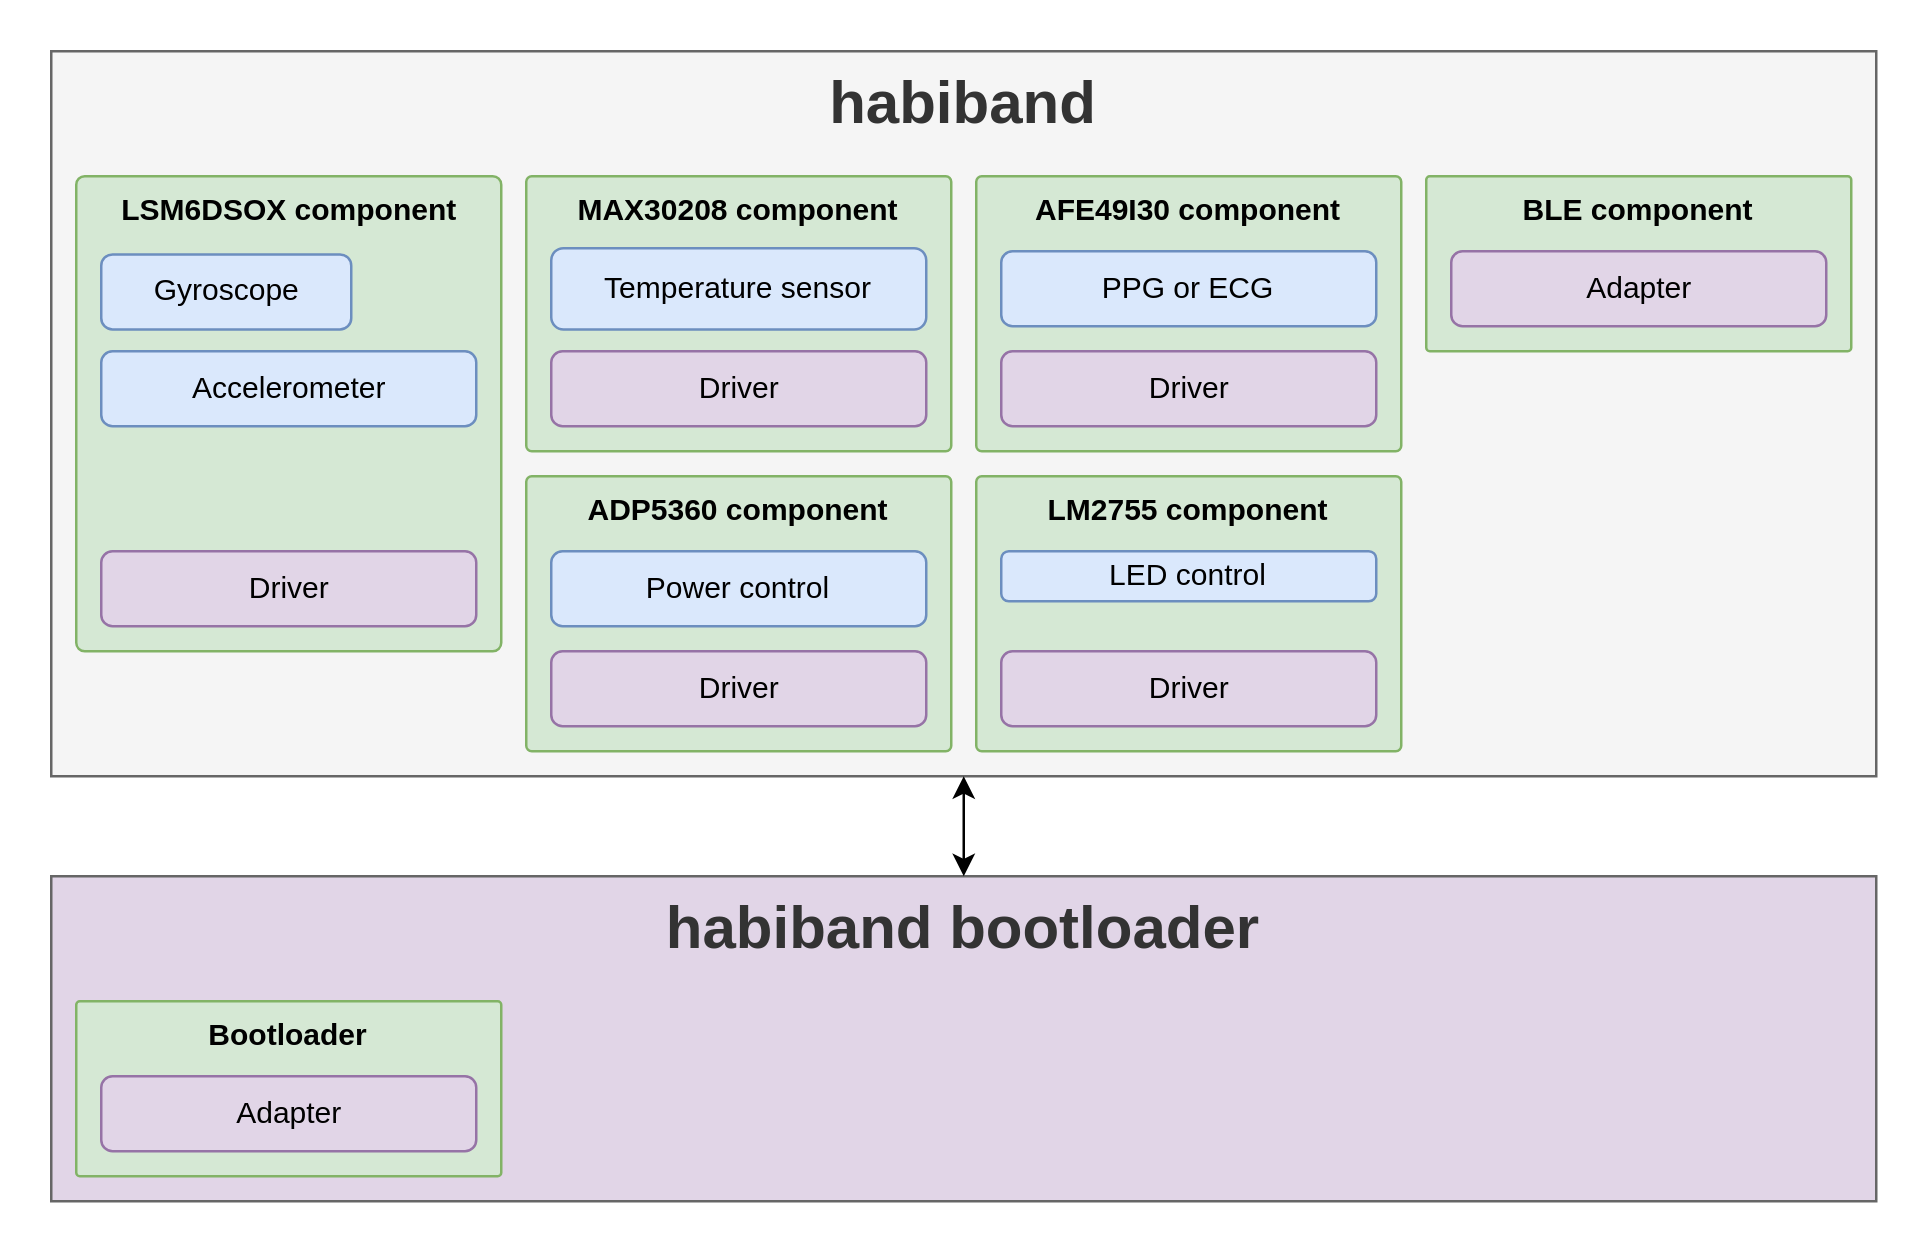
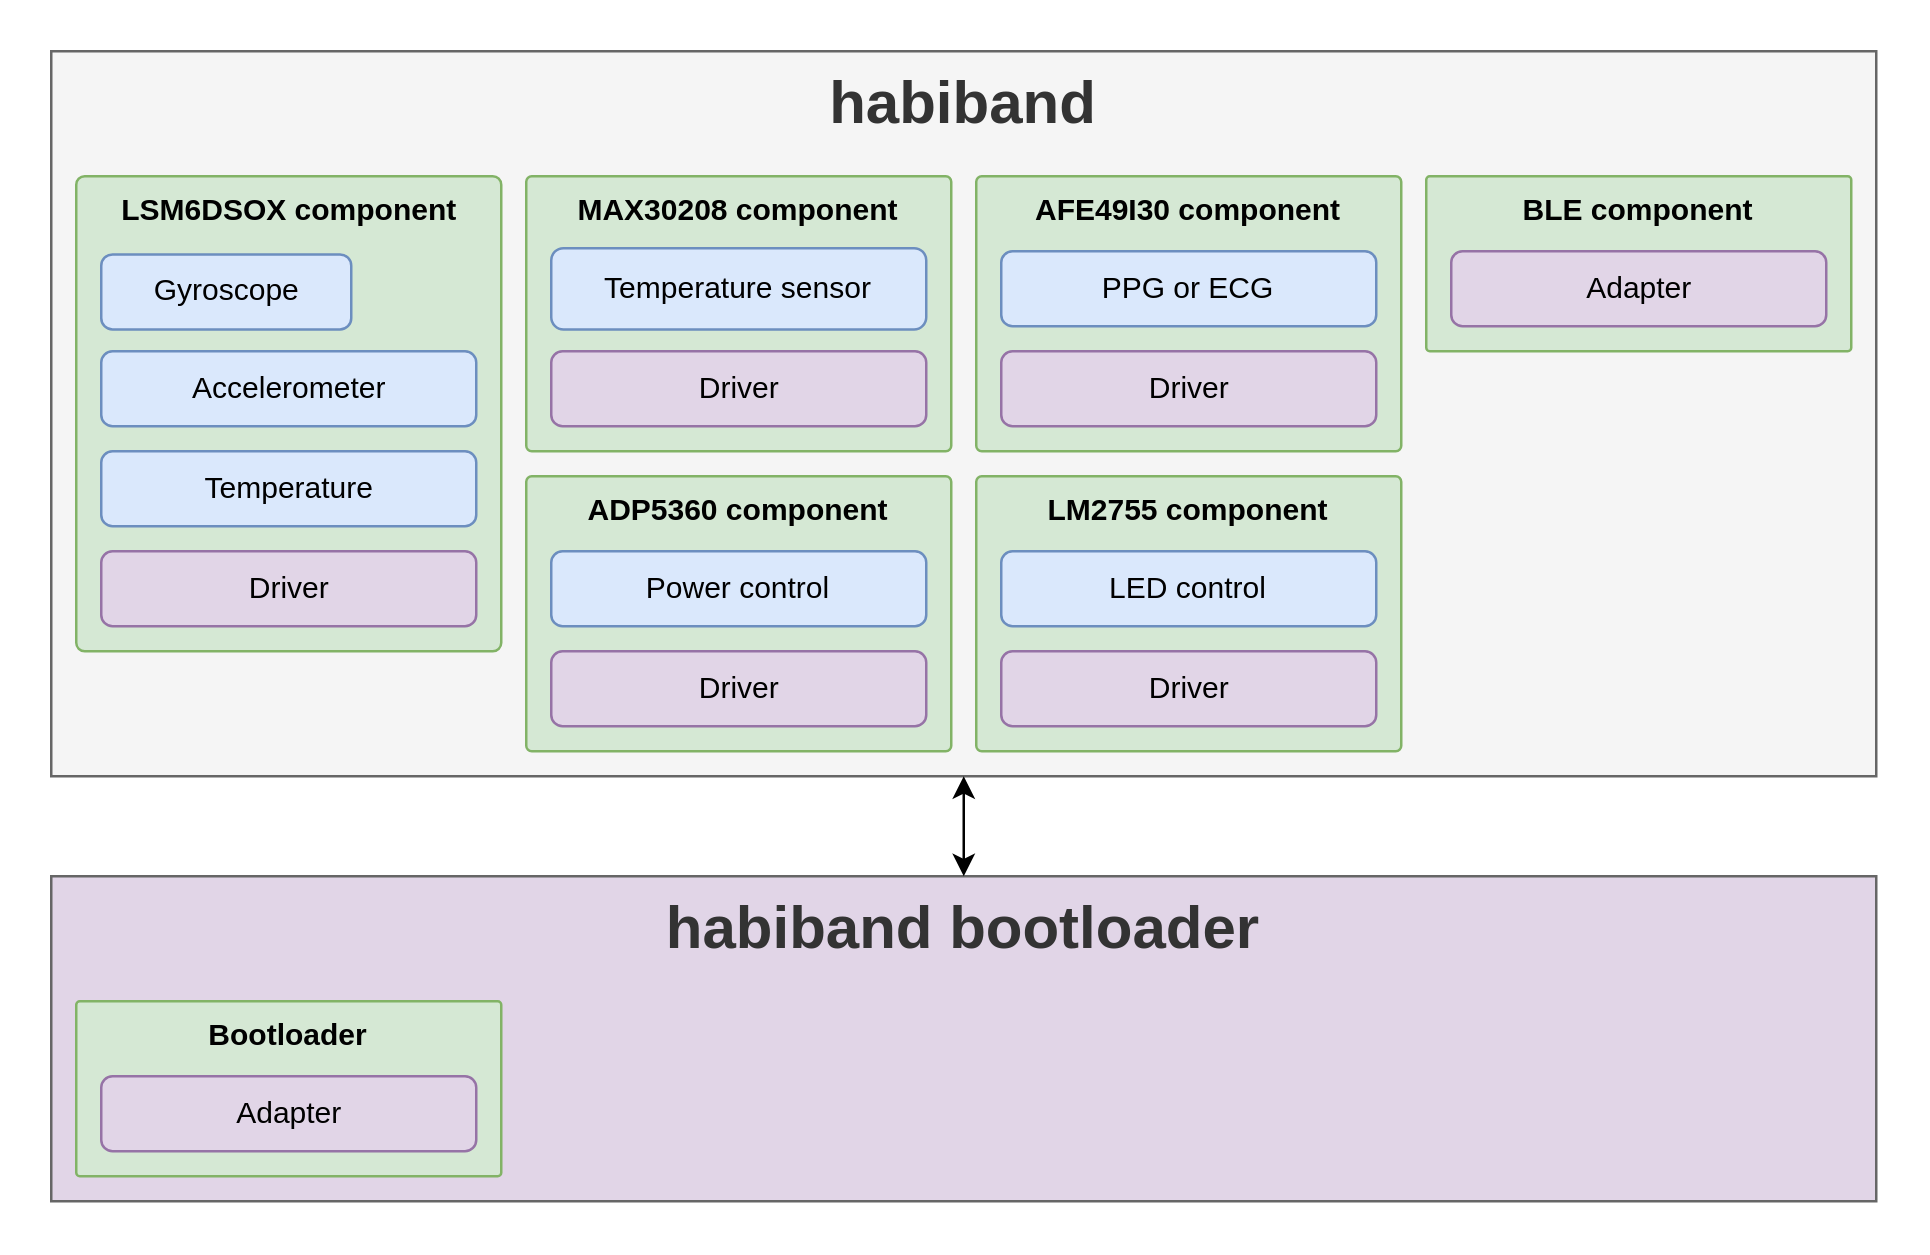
none -> (289, 489)
(1189, 576) -> (1189, 589)
